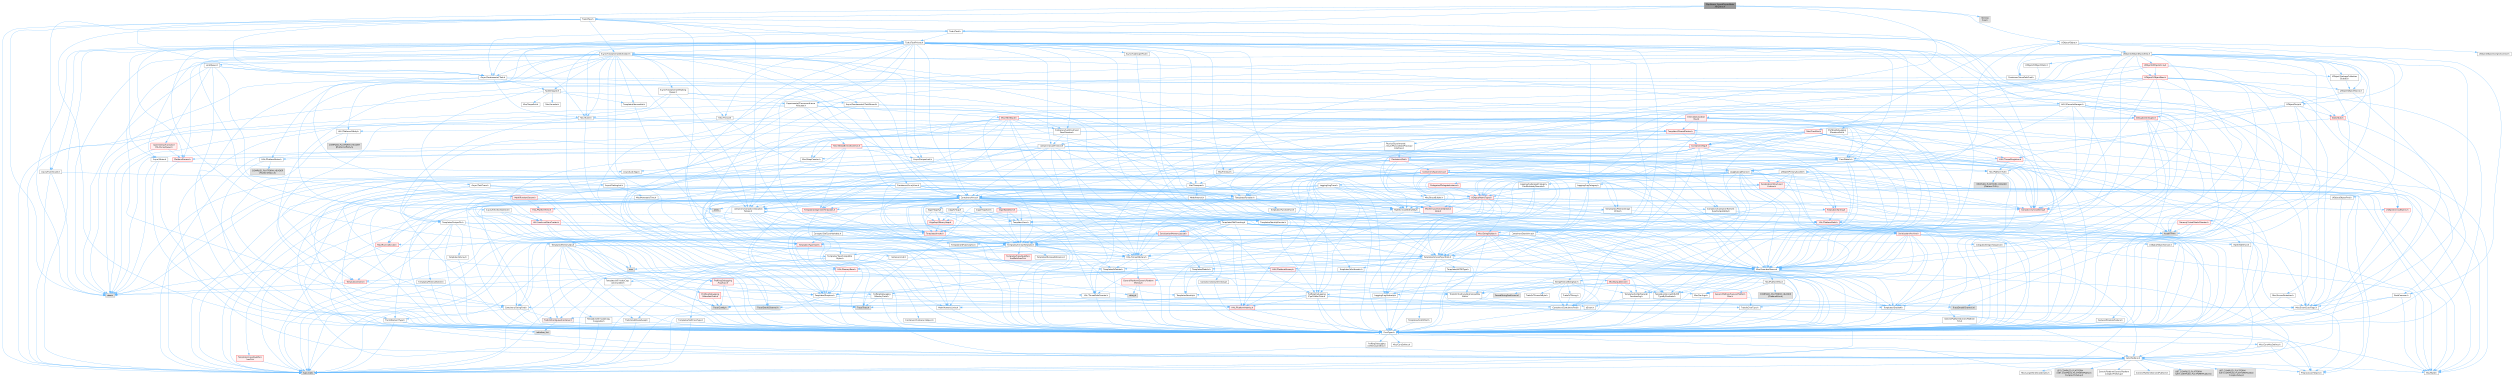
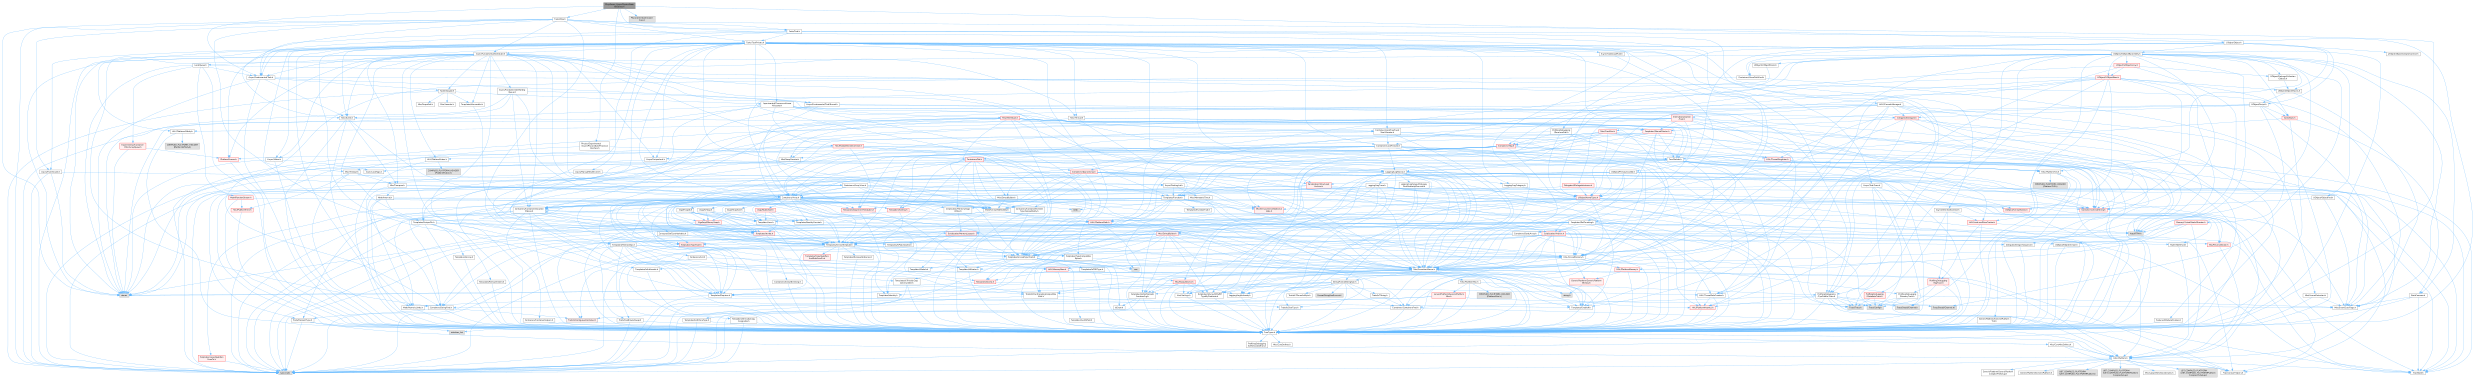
(1985, 19) -> (642, 19)
none -> (588, 172)
